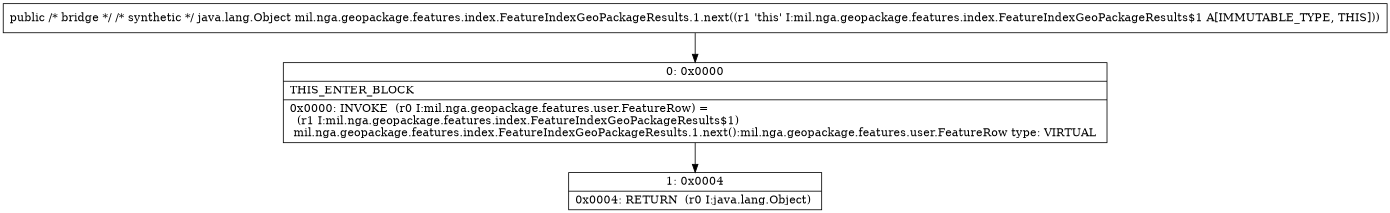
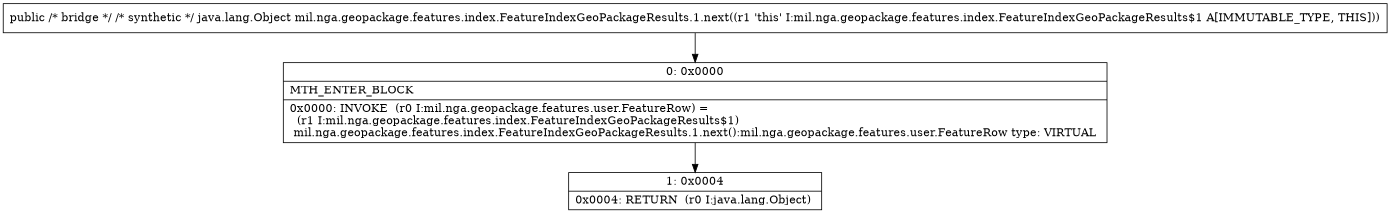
(352, 90) -> (352, 90)
